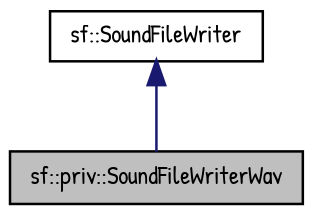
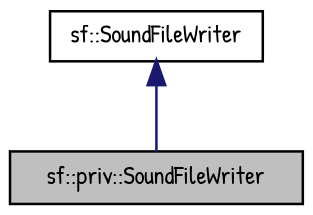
(156, 178) -> (156, 178)
